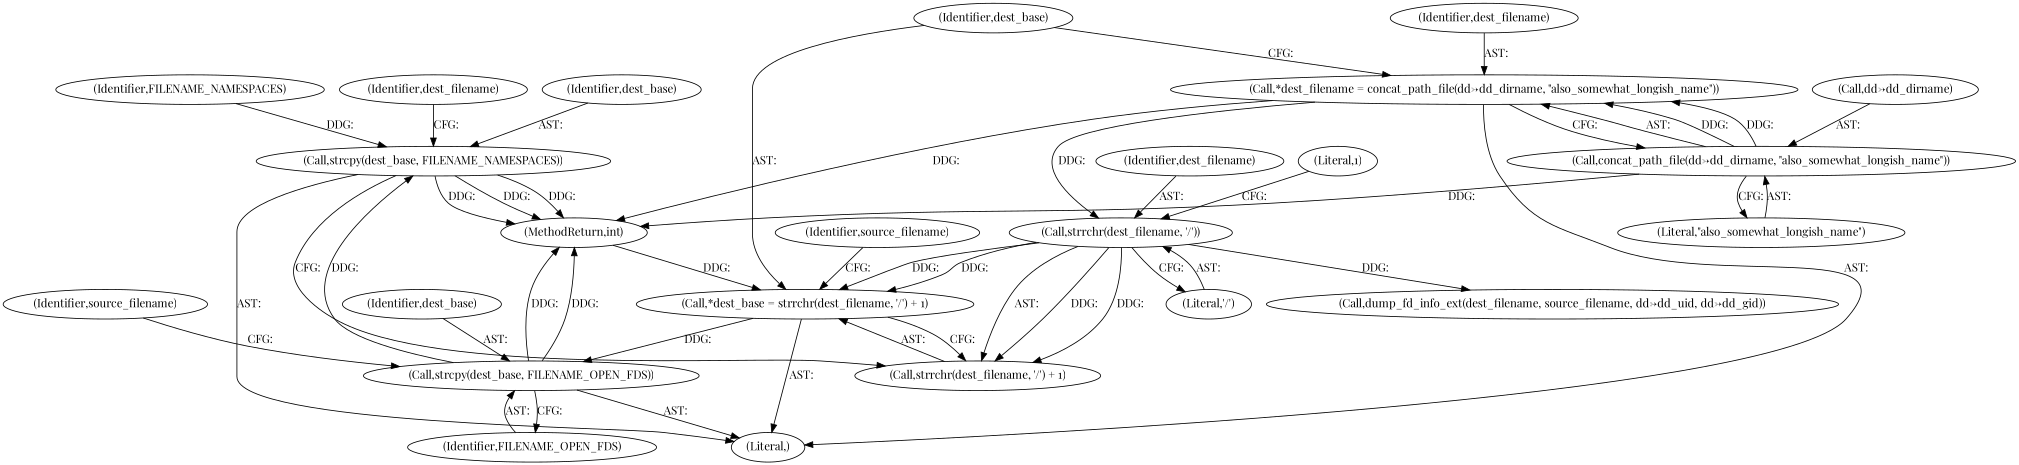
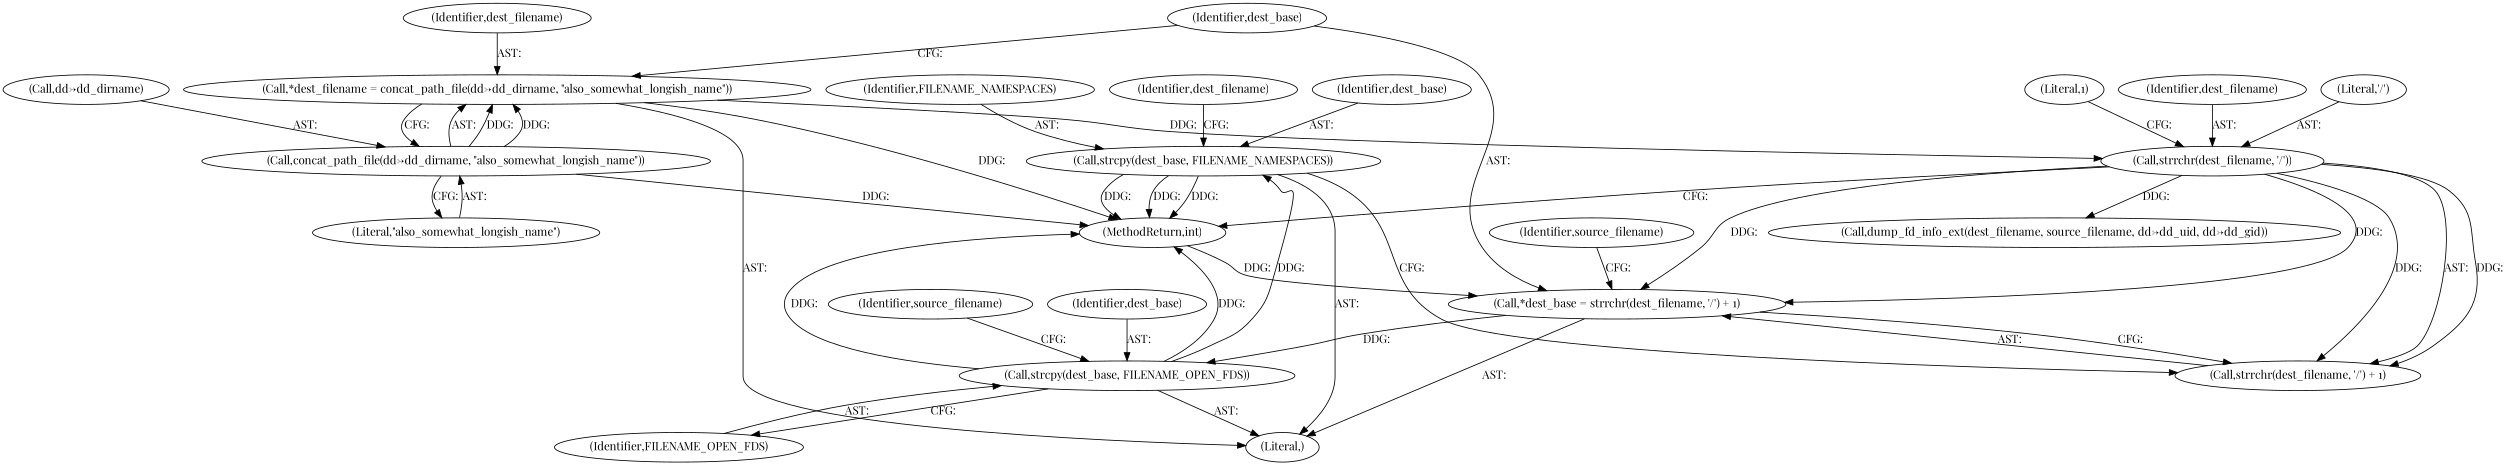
(342, 125) -> (1049, 125)
(1153, 270) -> (1668, 192)
